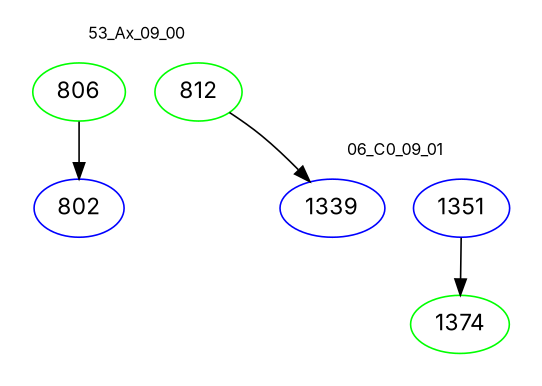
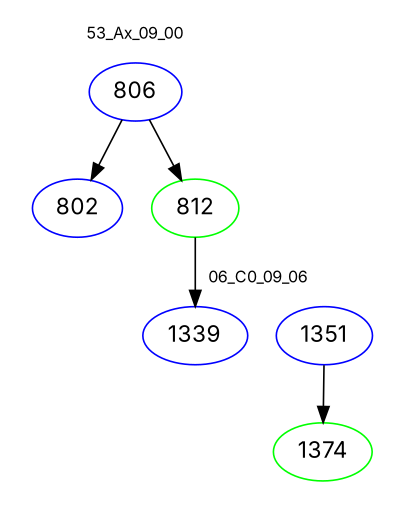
(79, 92) -> (136, 92)
none -> (162, 143)
(395, 151) -> (258, 278)
